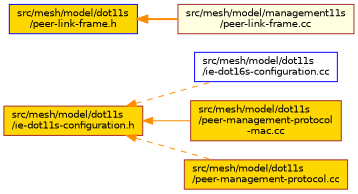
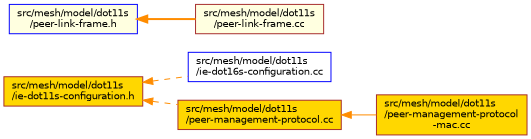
(73, 19) -> (73, 19)
(266, 19) -> (260, 19)
(172, 121) -> (364, 115)
